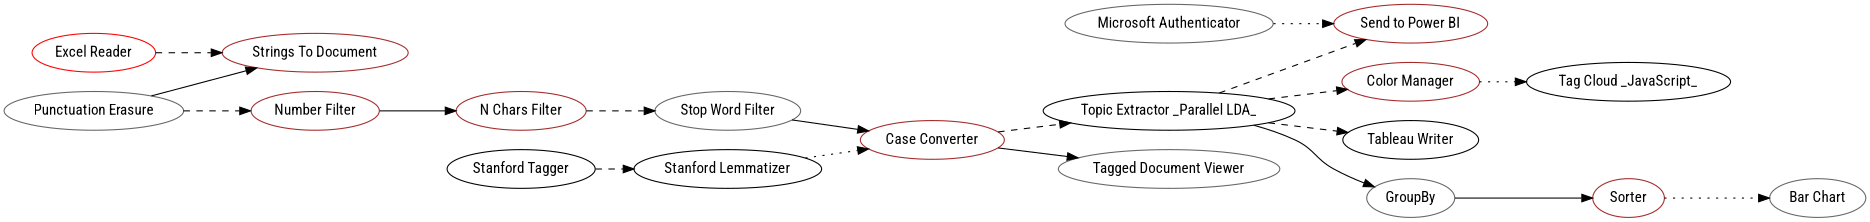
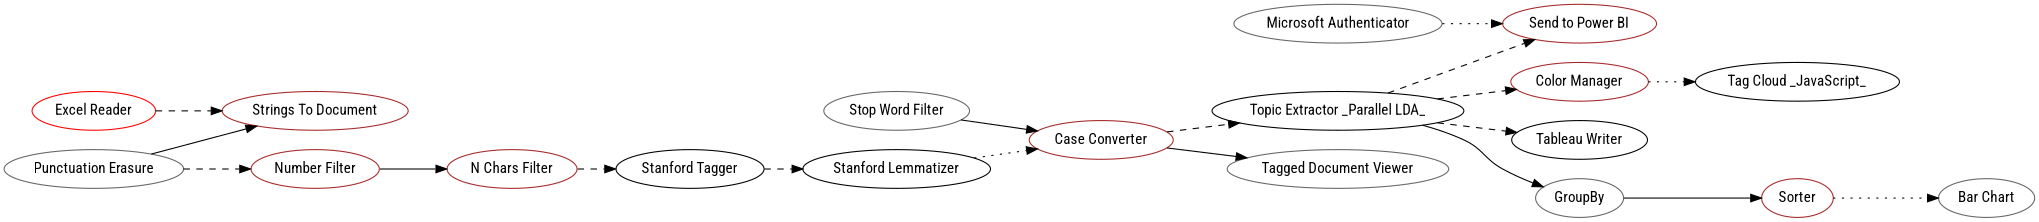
(615, 111) -> (591, 169)
